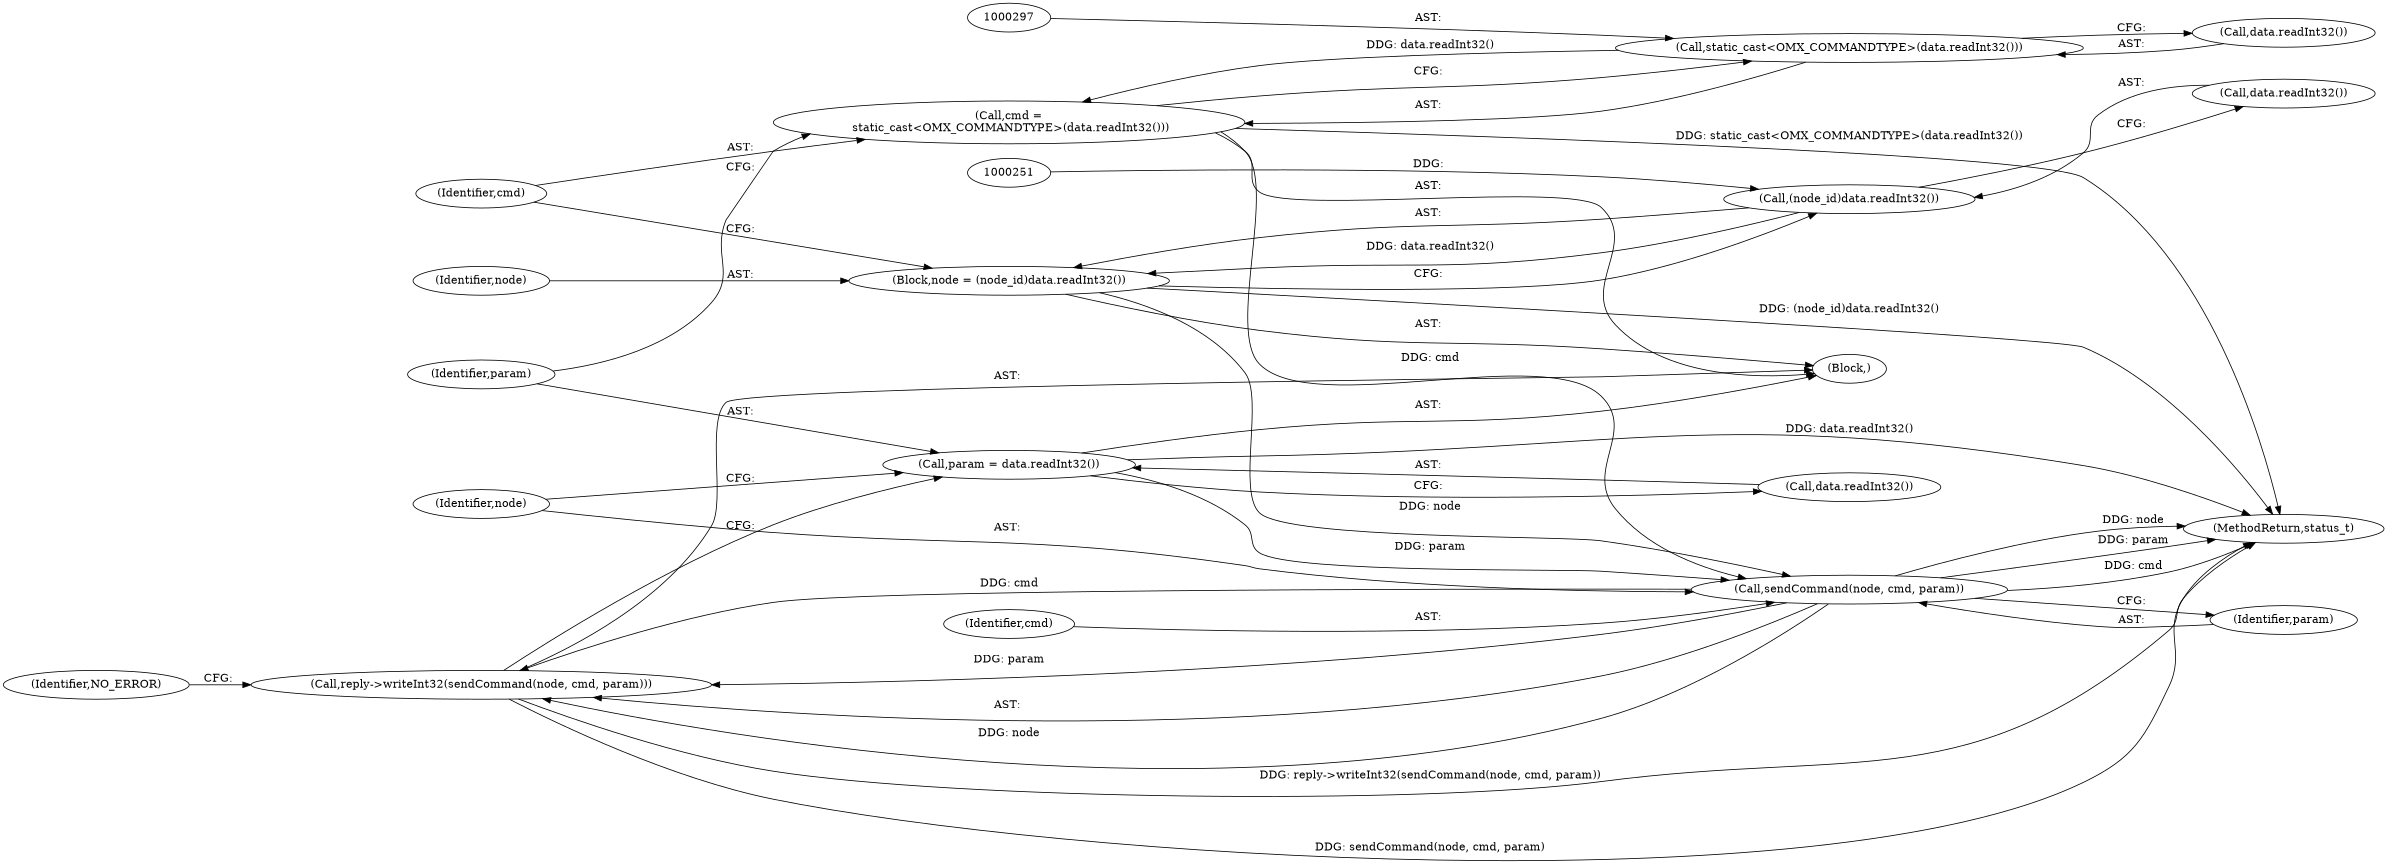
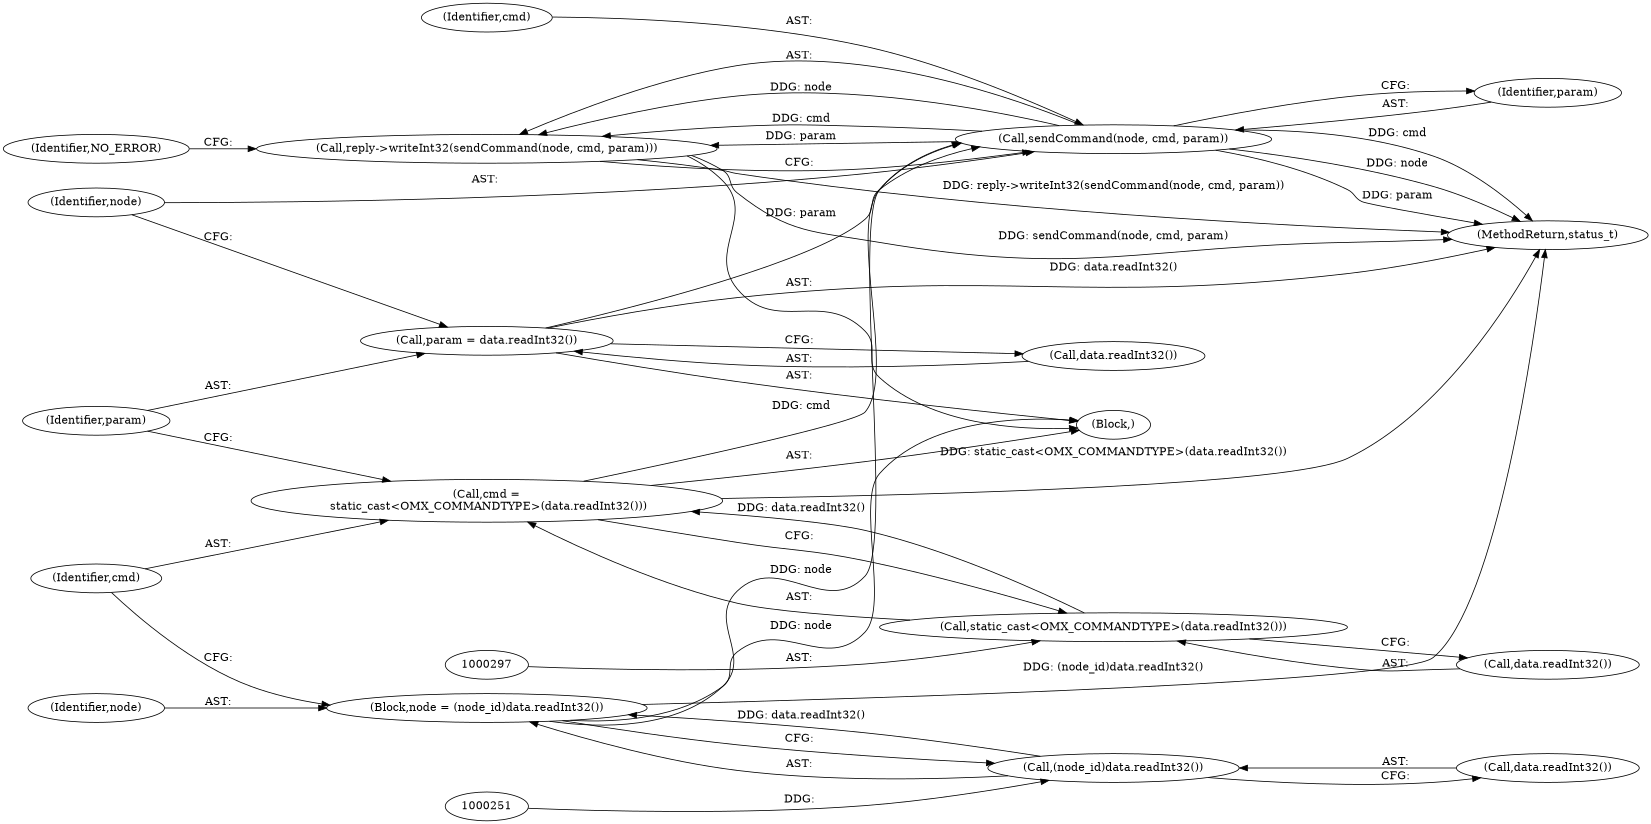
(1430, 324) -> (801, 626)
(710, 553) -> (812, 171)
